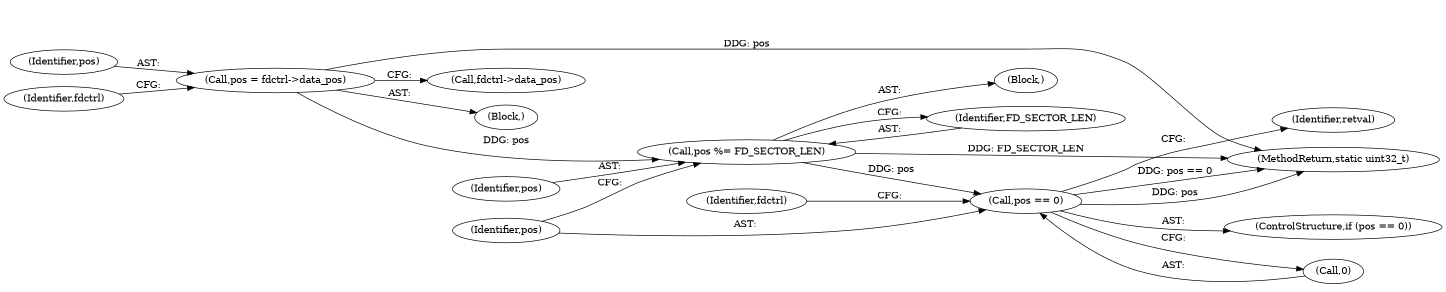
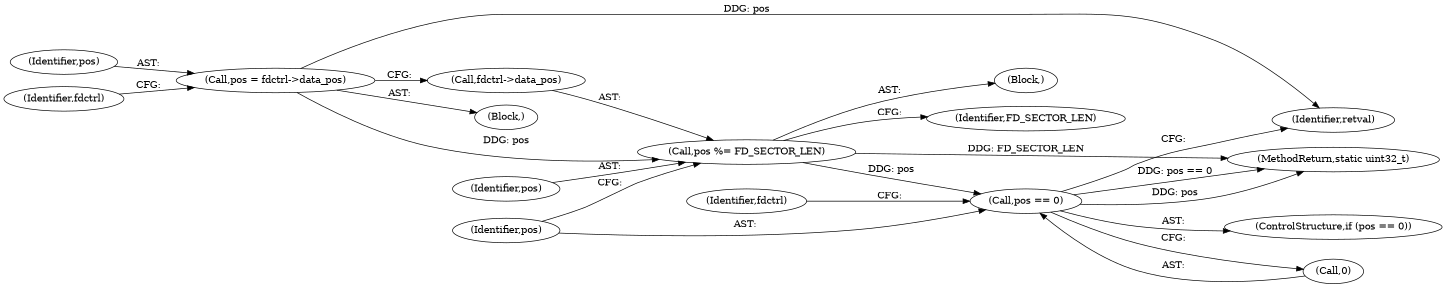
(804, 49) -> (814, 14)
(899, 136) -> (630, 112)
